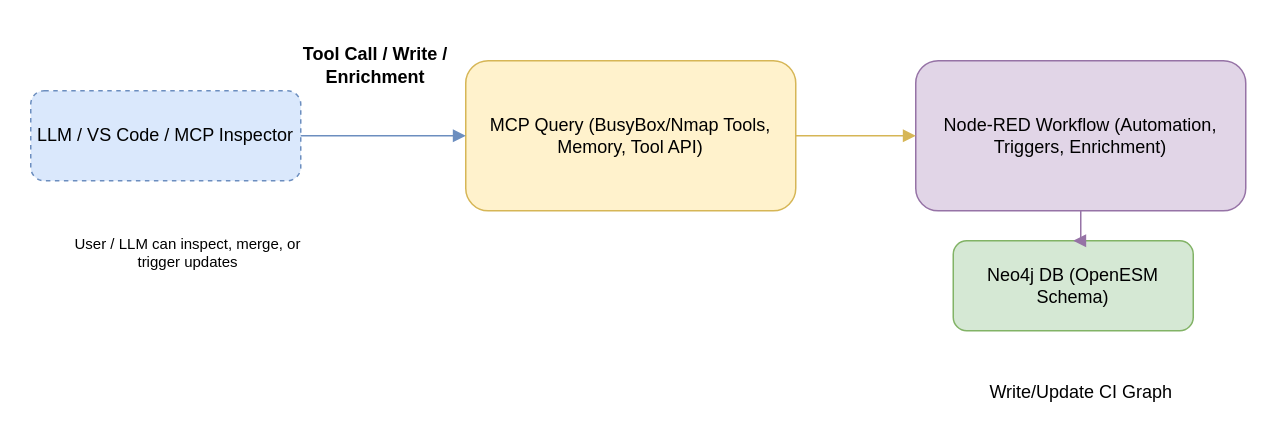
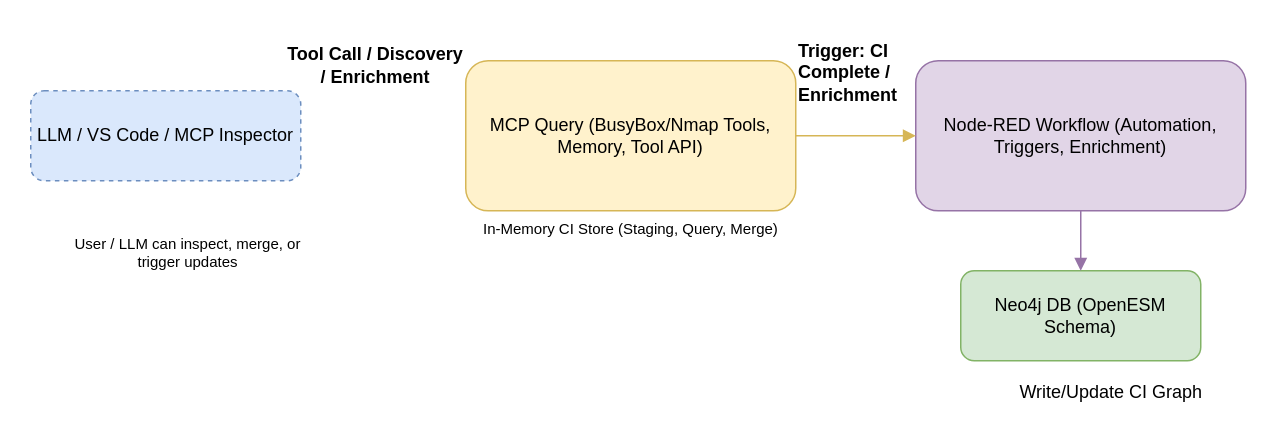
(376, 65) -> (376, 65)
none -> (856, 68)
(377, 136) -> none
none -> (631, 230)
(1073, 286) -> (1081, 316)
(1081, 391) -> (1111, 391)
